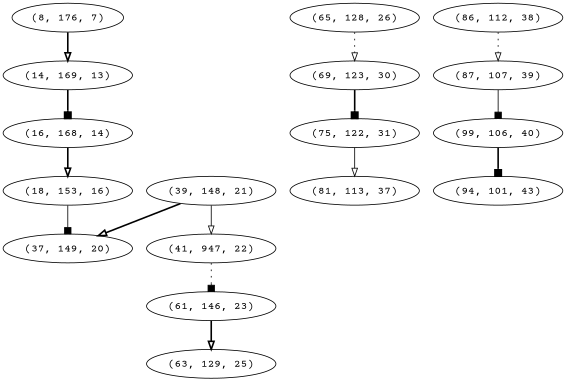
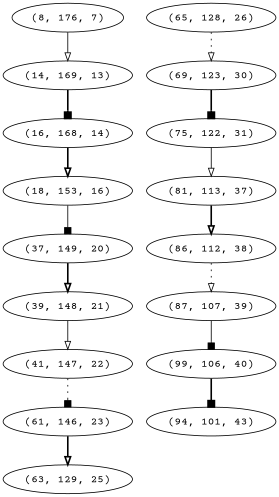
(68, 43) -> (68, 43)
none -> (211, 216)
(143, 218) -> (68, 273)
(211, 248) -> (68, 364)
